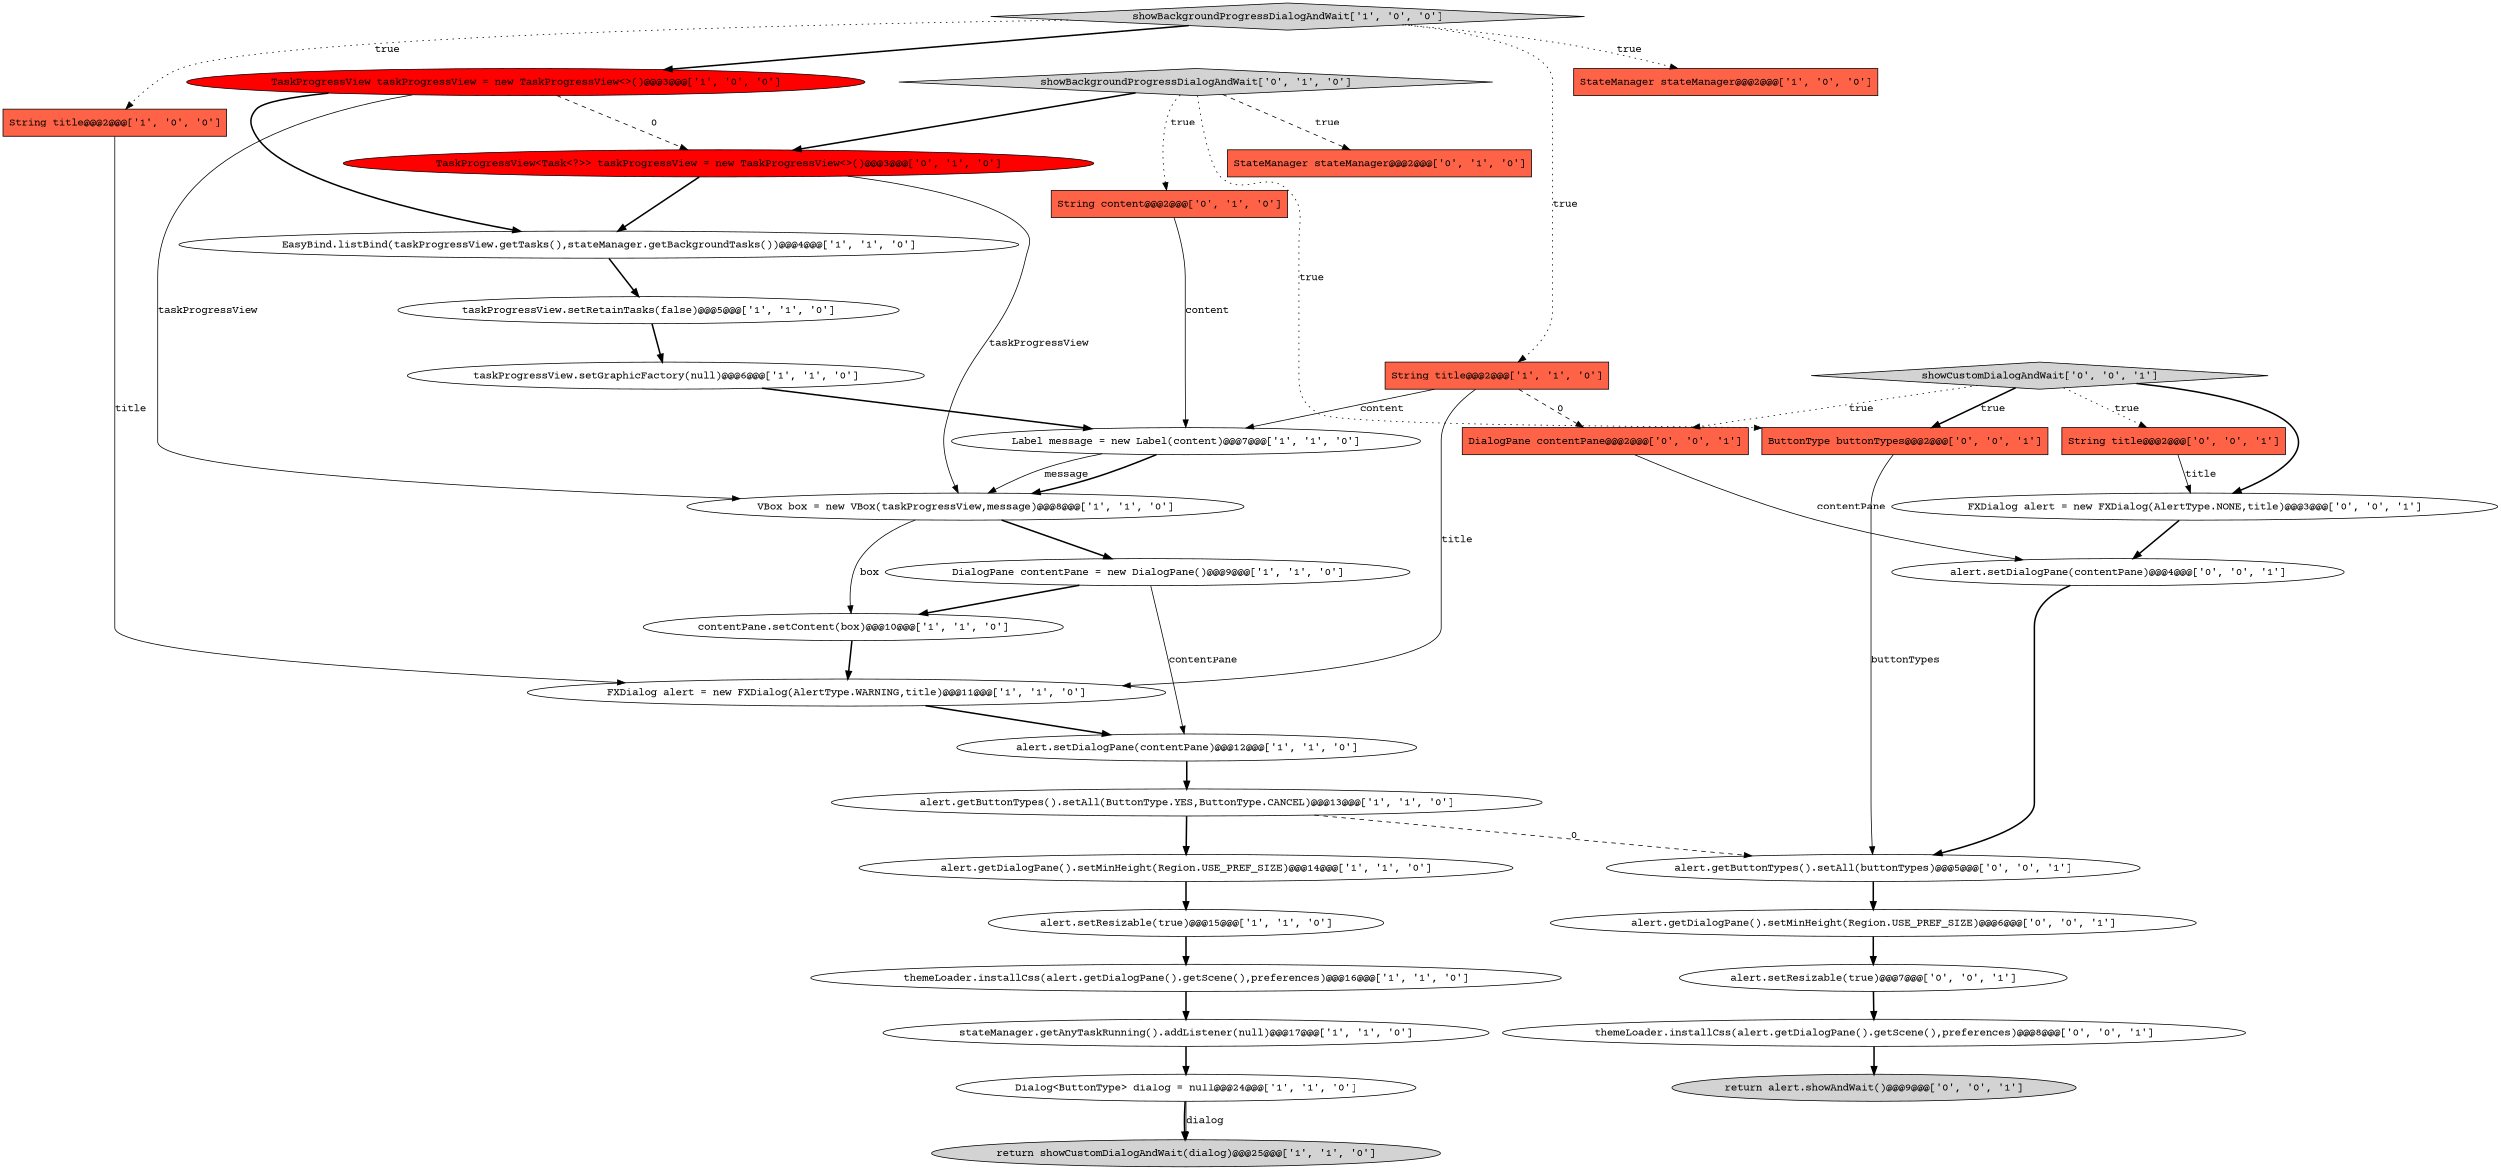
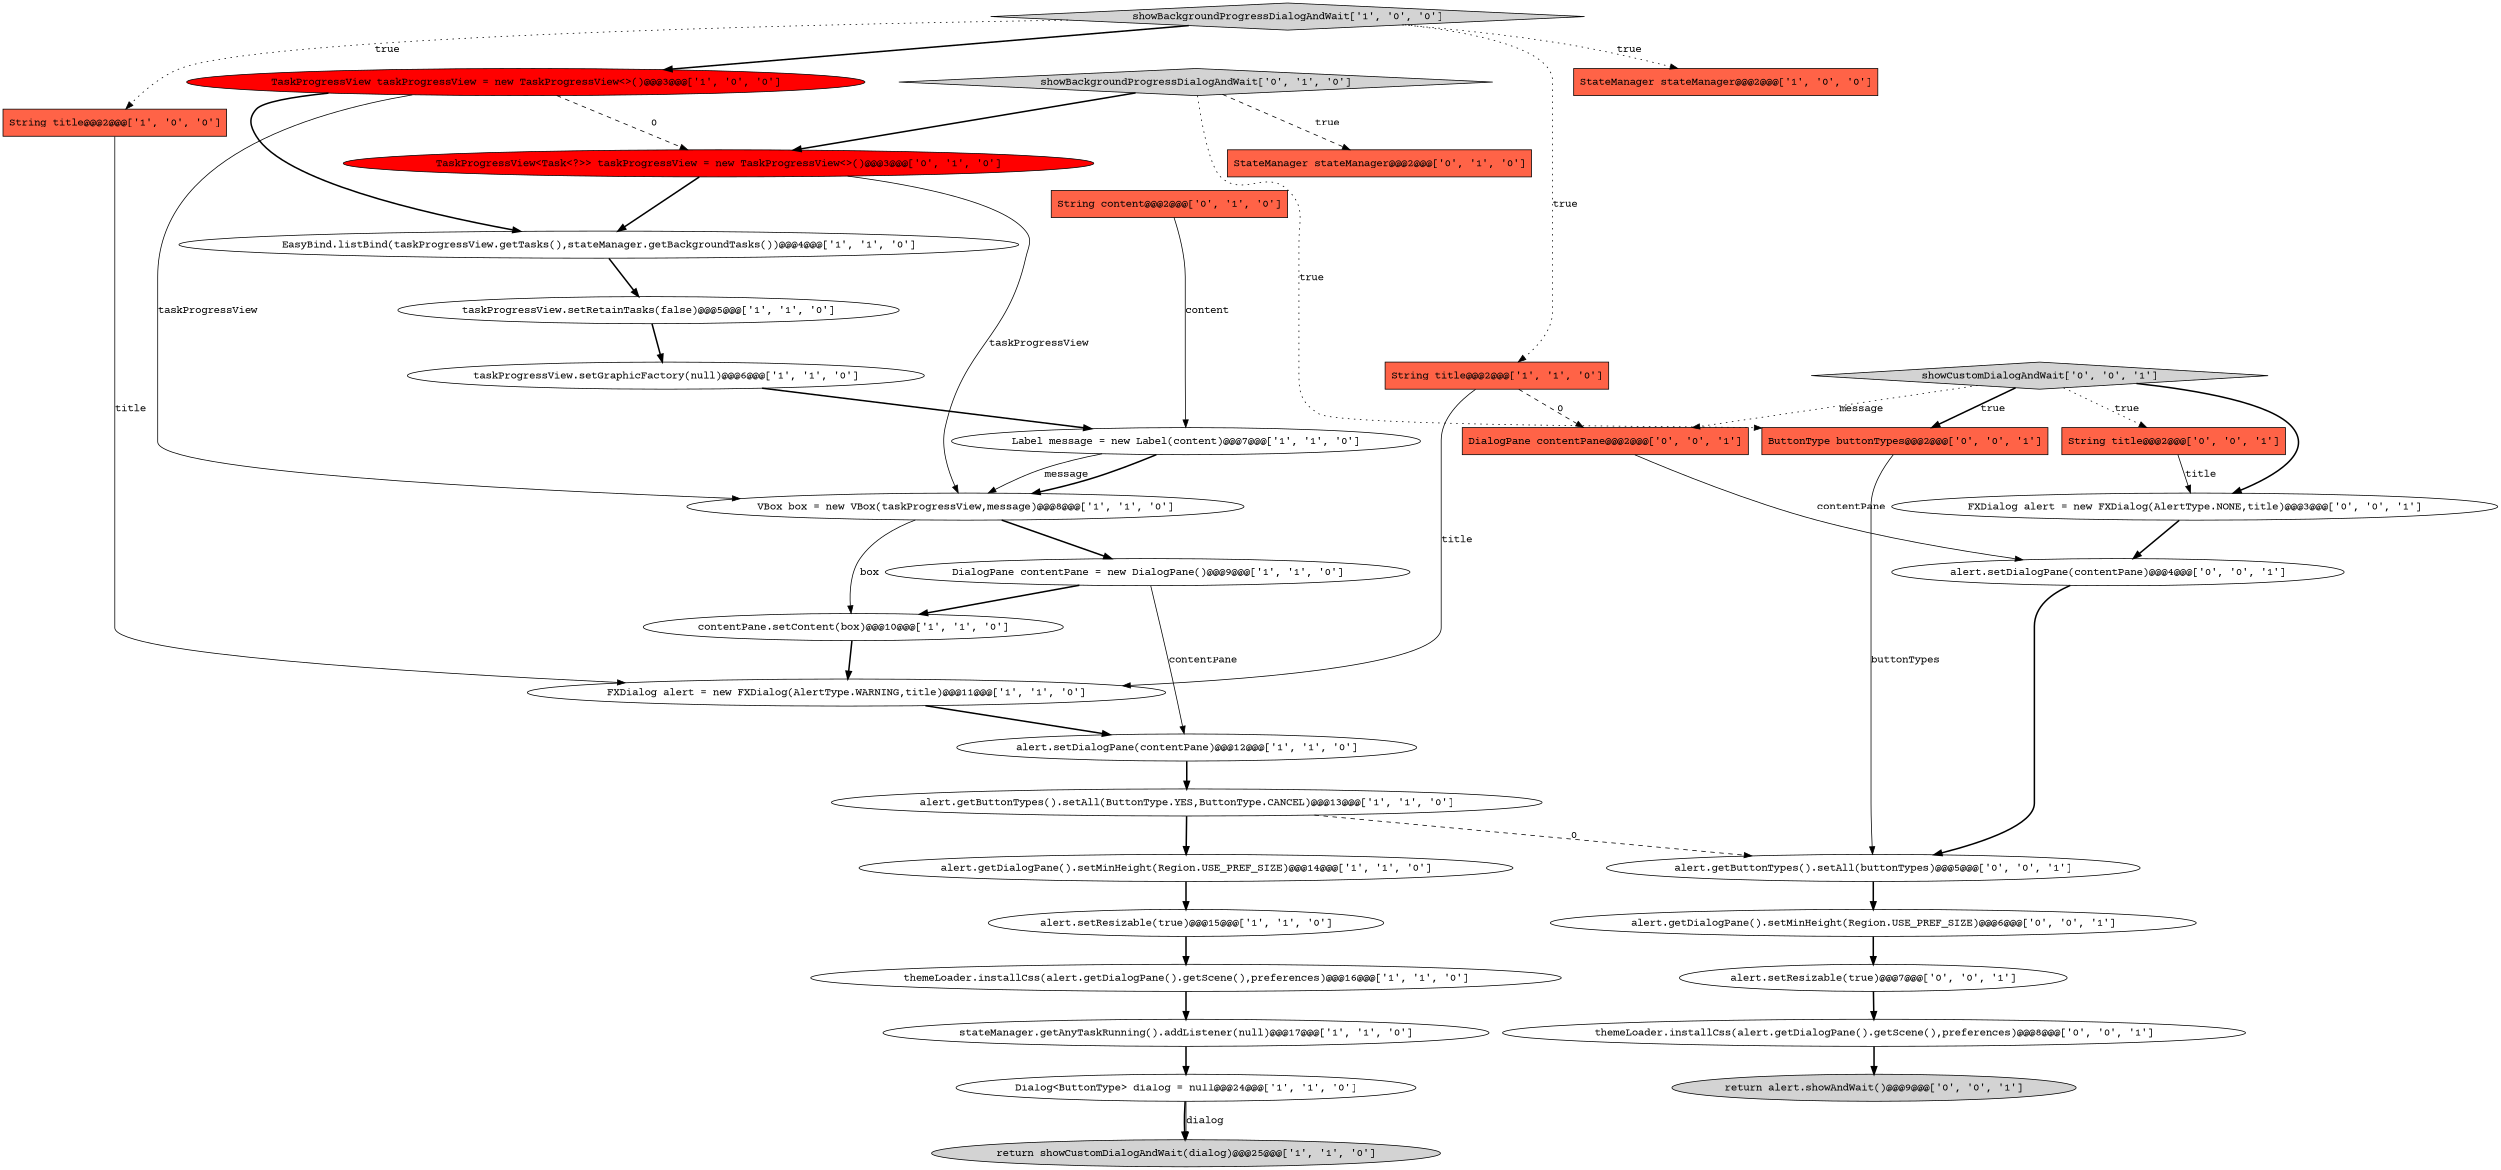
(1164, 137) -> none
(1344, 408) -> none
(1861, 408) -> (1861, 408)
